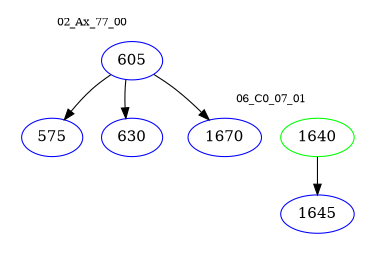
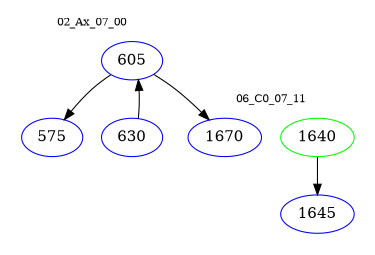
(92, 23) -> (92, 23)
(125, 94) -> (139, 105)
(271, 100) -> (271, 100)
